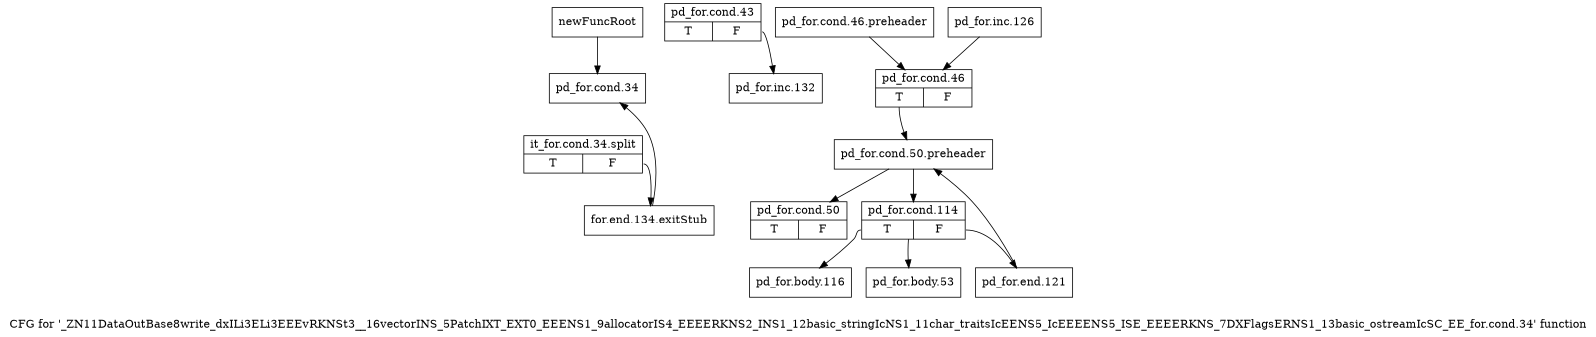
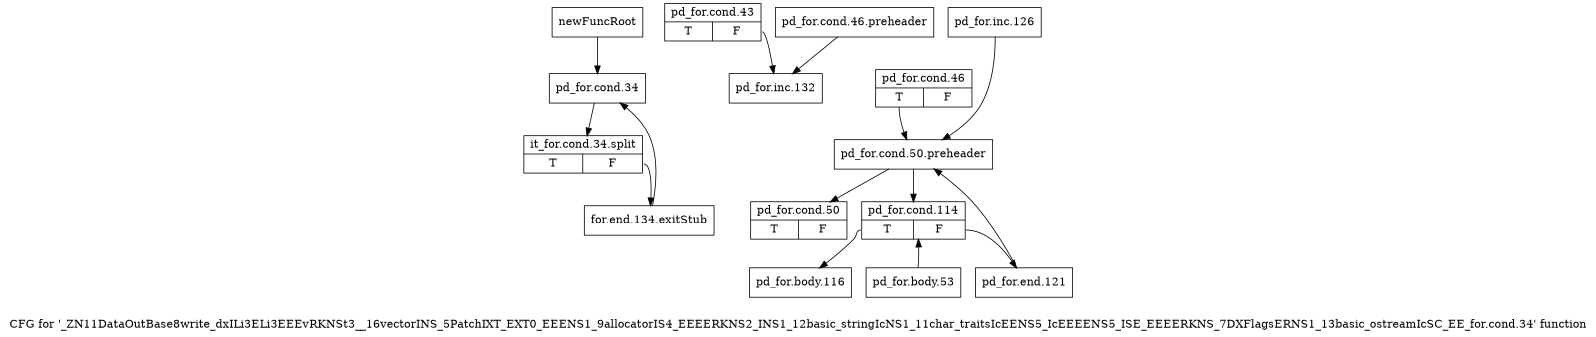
(884, 51) -> (818, 53)
(964, 51) -> (986, 93)
none -> (592, 115)
(908, 249) -> (919, 258)
